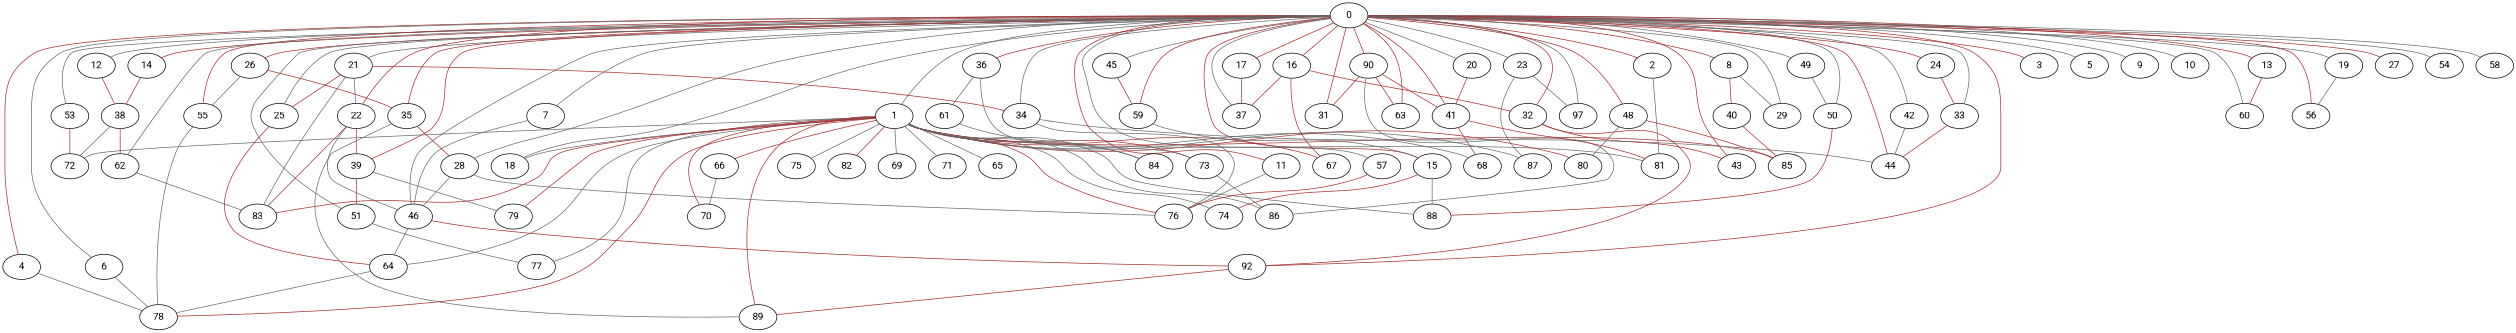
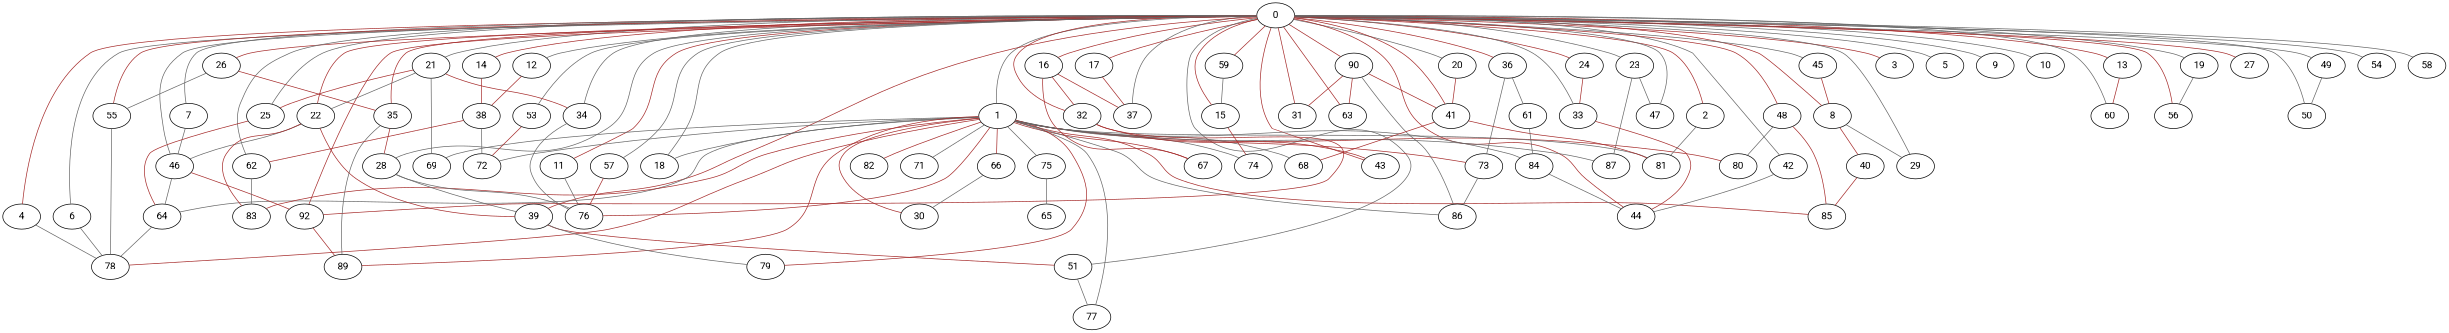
(1125, 91) -> (1825, 91)
(1578, 116) -> (1655, 116)
(306, 133) -> (431, 116)
(1456, 140) -> (1585, 191)
(946, 141) -> (1047, 191)
(440, 188) -> (455, 195)
(706, 217) -> (919, 217)
(1432, 217) -> none
